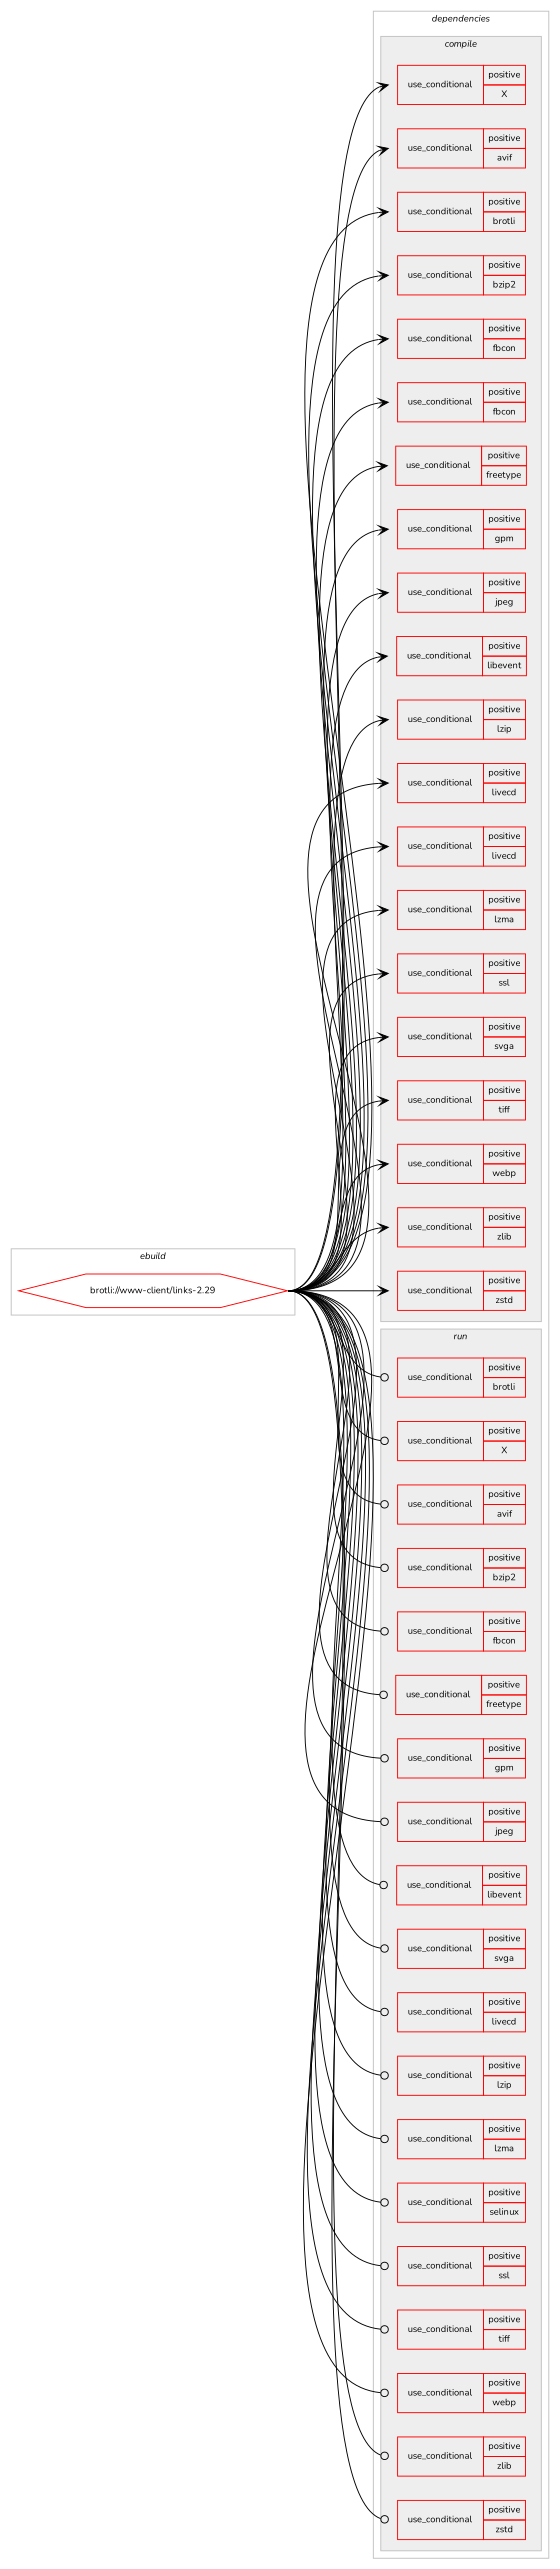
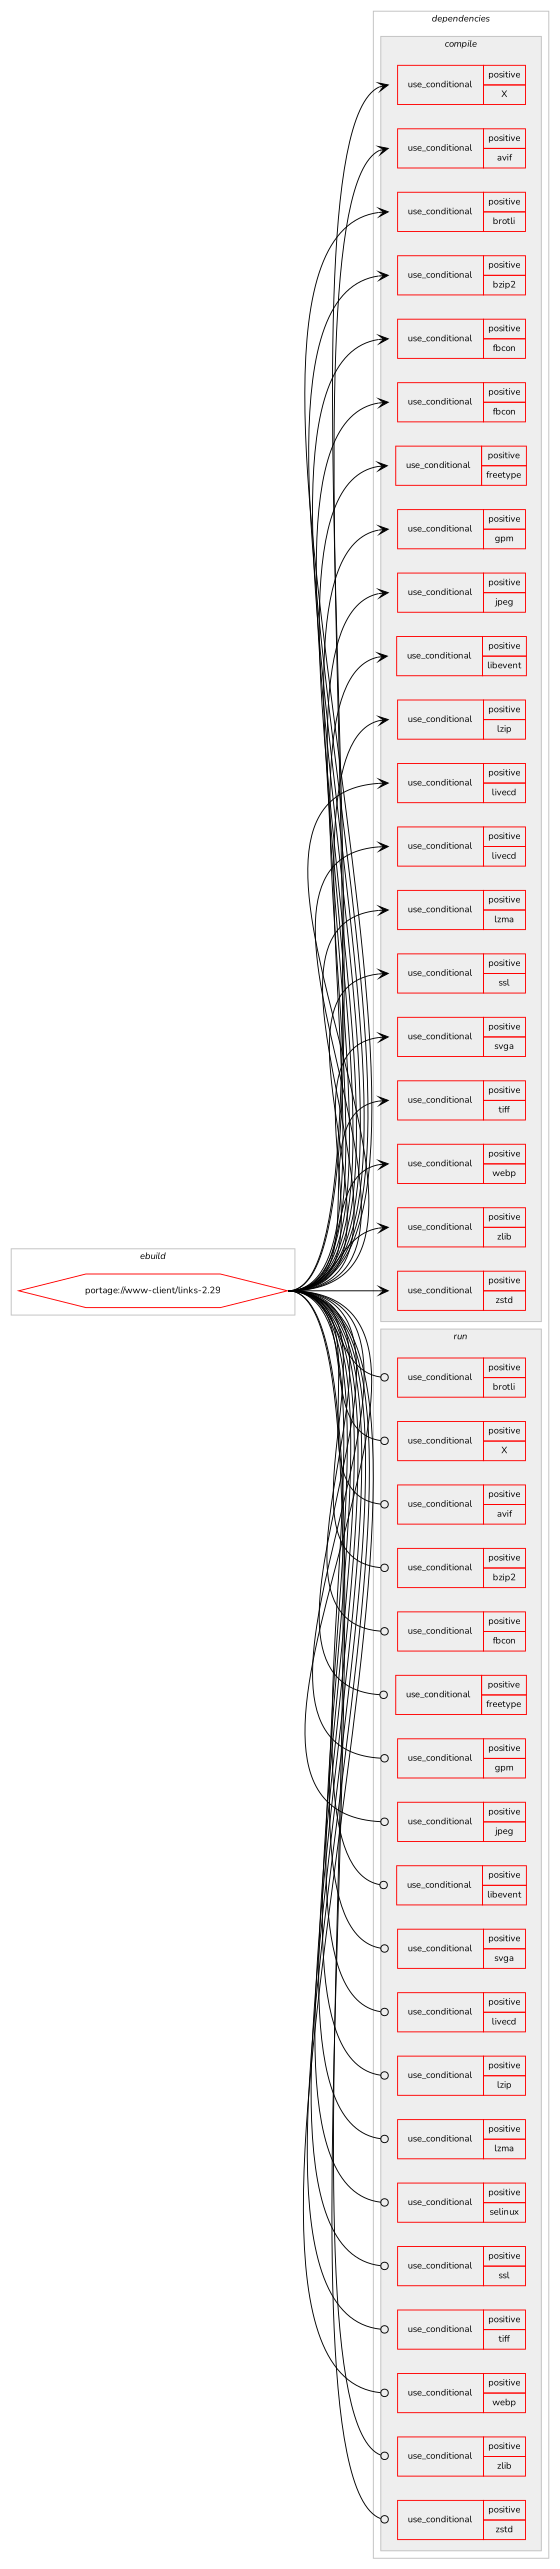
(153, 1291) -> (153, 1291)
